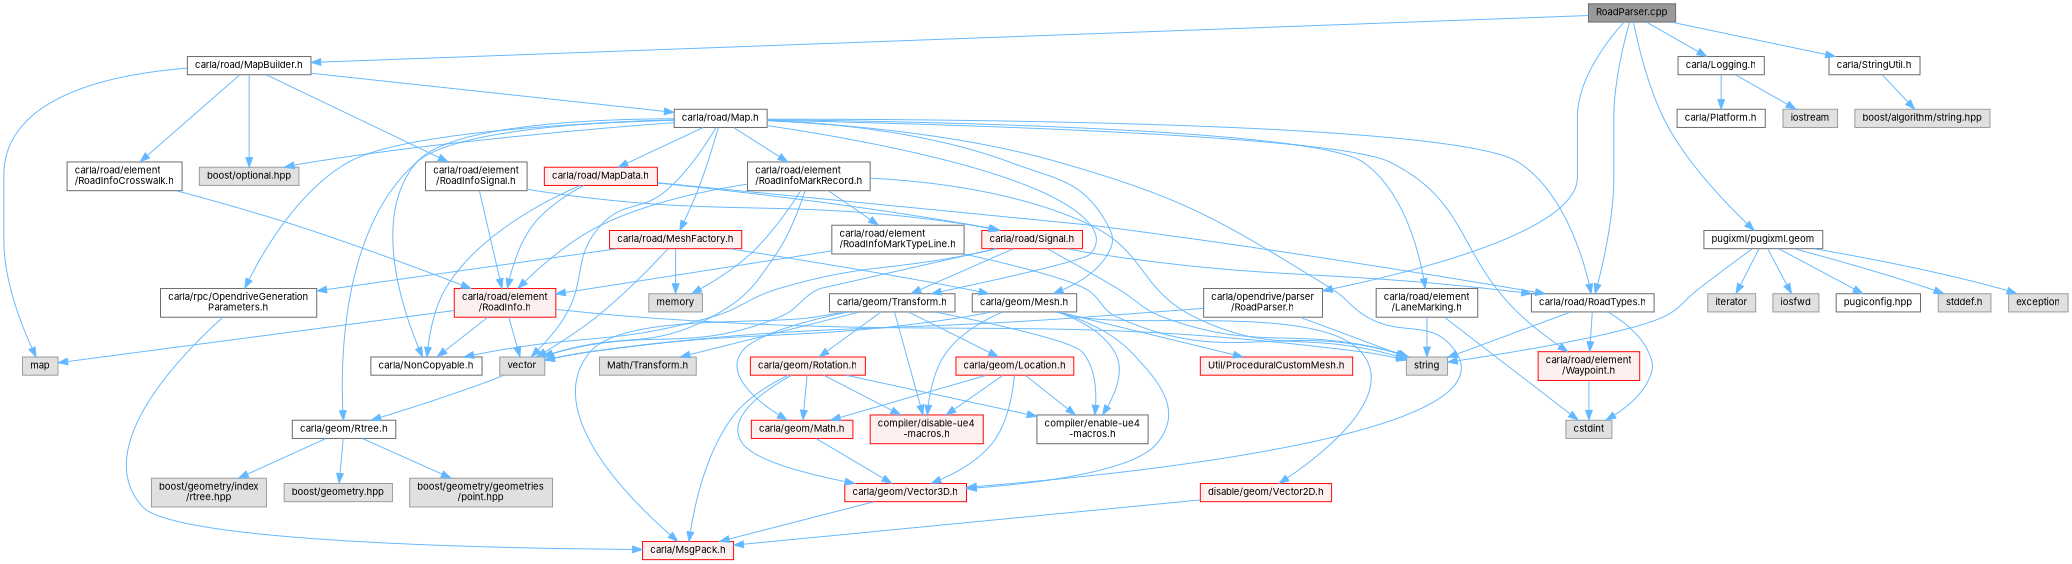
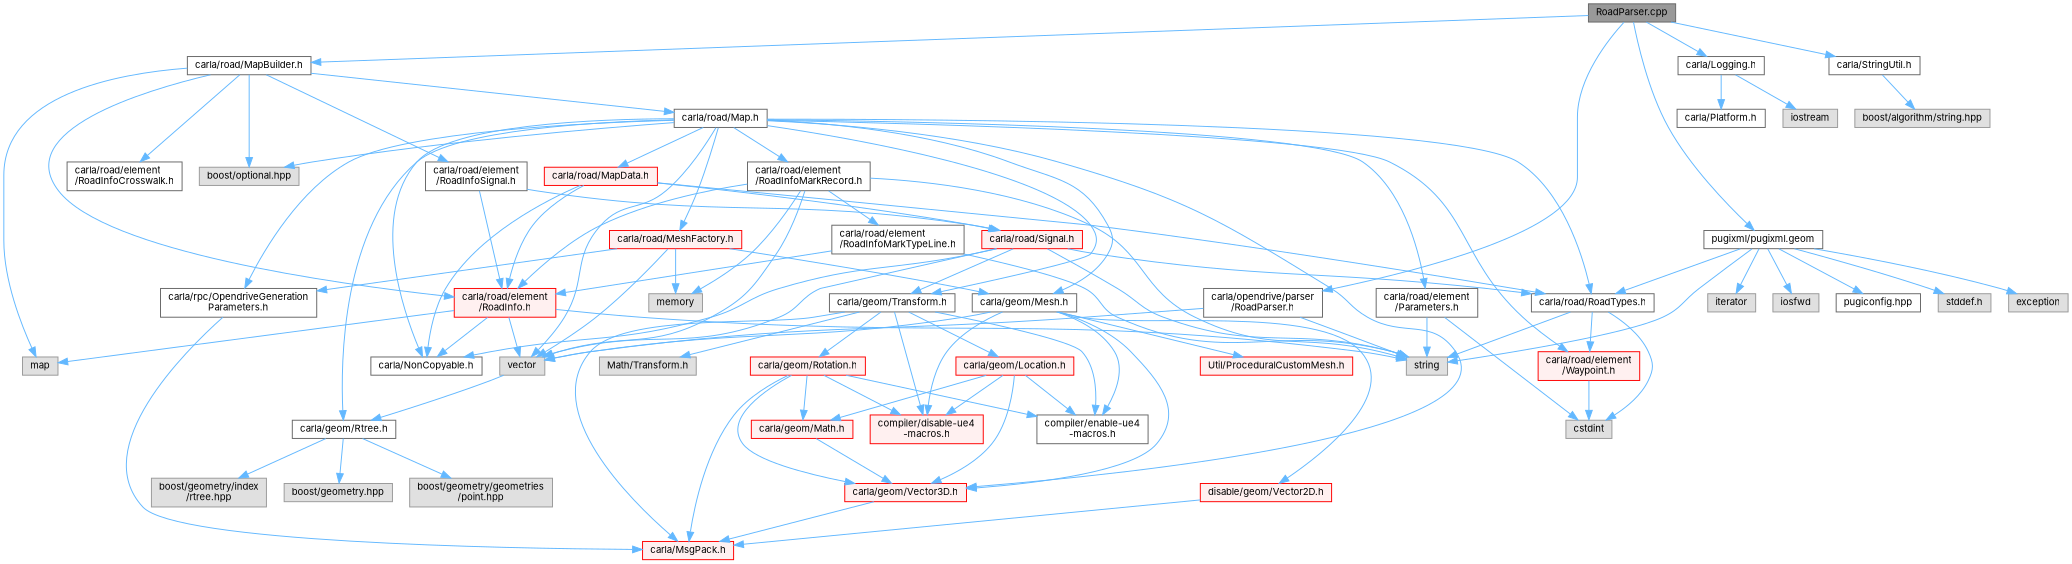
(1614, 153) -> (1683, 270)
(320, 234) -> (138, 236)
(1427, 303) -> (1427, 303)
(747, 347) -> none
